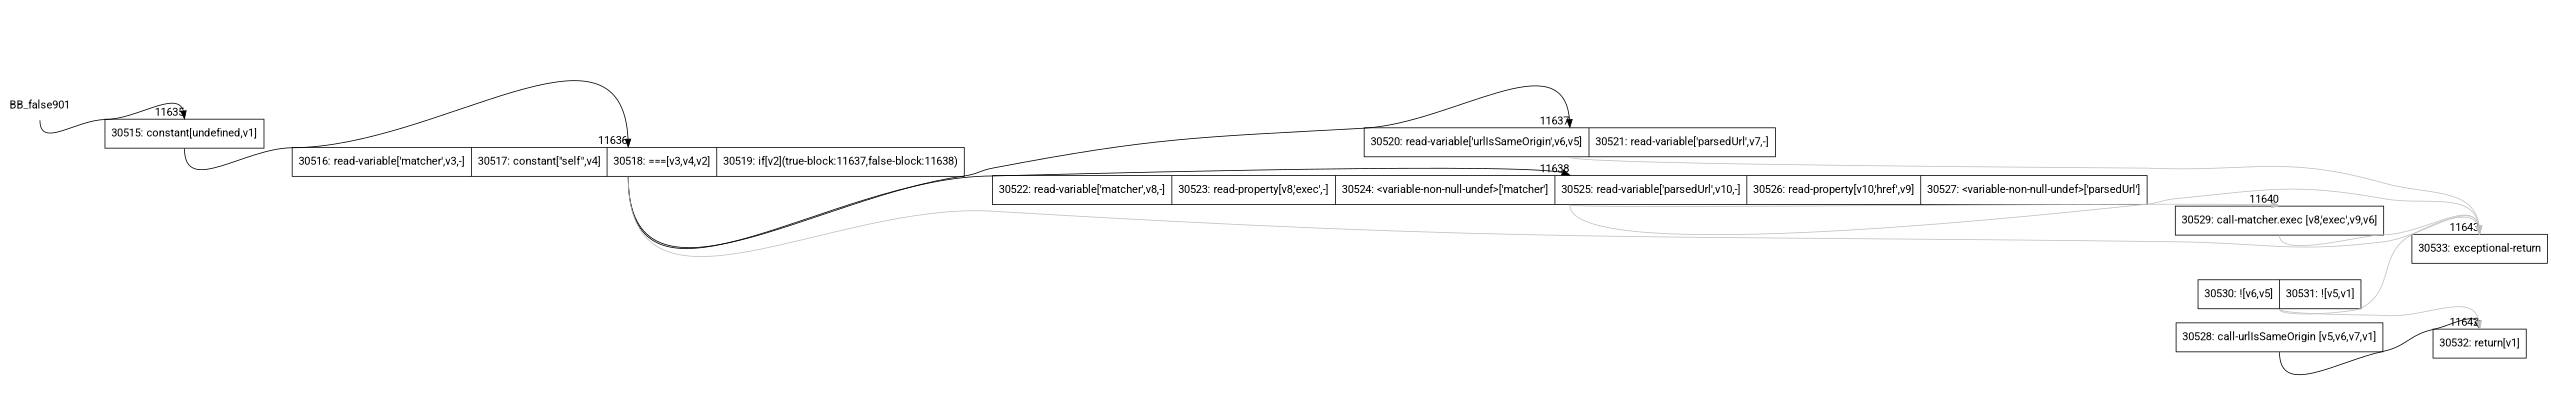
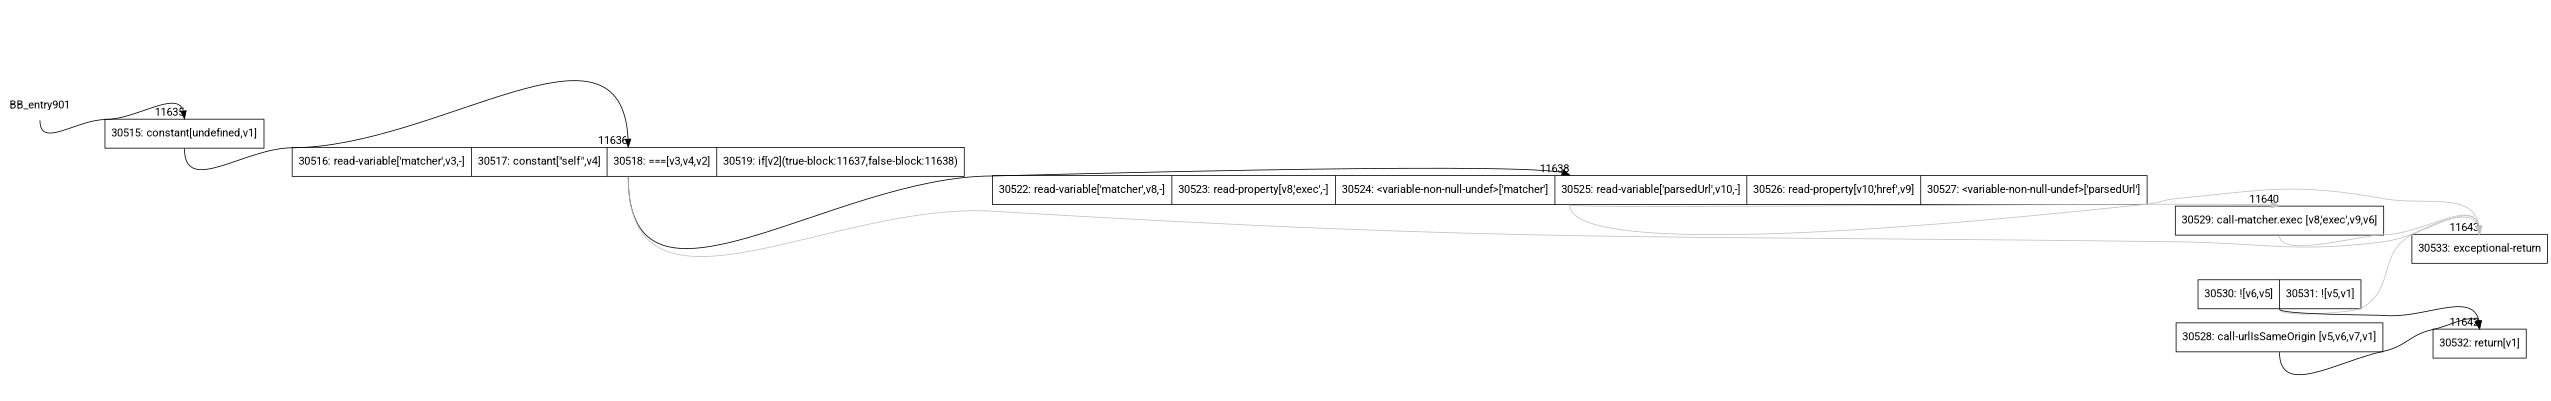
(40, 105) -> (40, 105)
(1570, 142) -> none
(2383, 315) -> (2383, 315)
